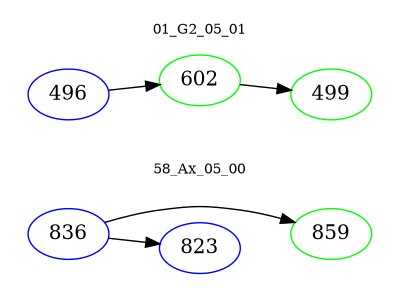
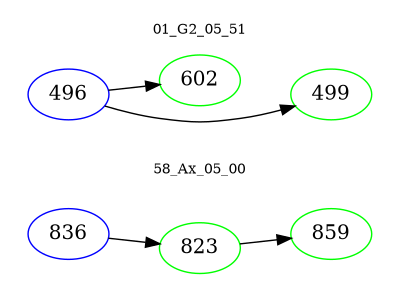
(200, 30) -> (200, 30)
(258, 87) -> (193, 122)
(193, 207) -> (258, 242)
(200, 248) -> (200, 248)
